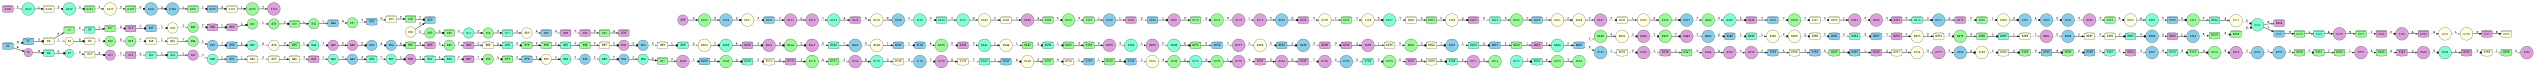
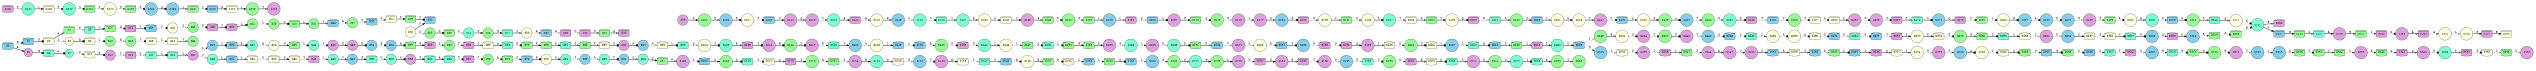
(1622, 20) -> (1622, 20)
(1761, 20) -> (1761, 20)
(202, 43) -> (202, 51)
(1152, 62) -> (1152, 62)
none -> (1505, 62)
